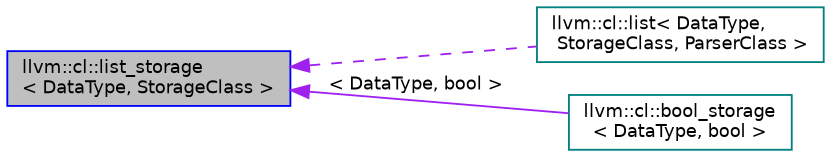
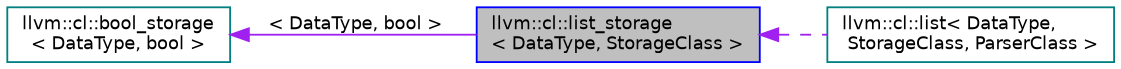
(439, 102) -> (363, 35)
